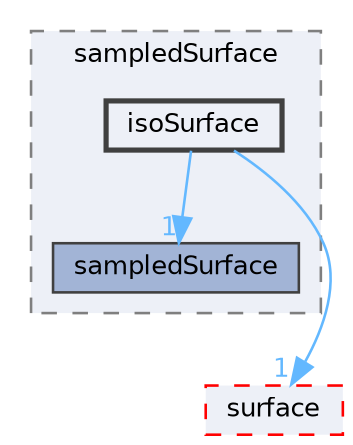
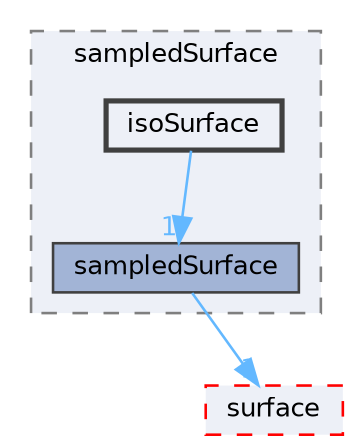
(305, 213) -> (219, 330)
